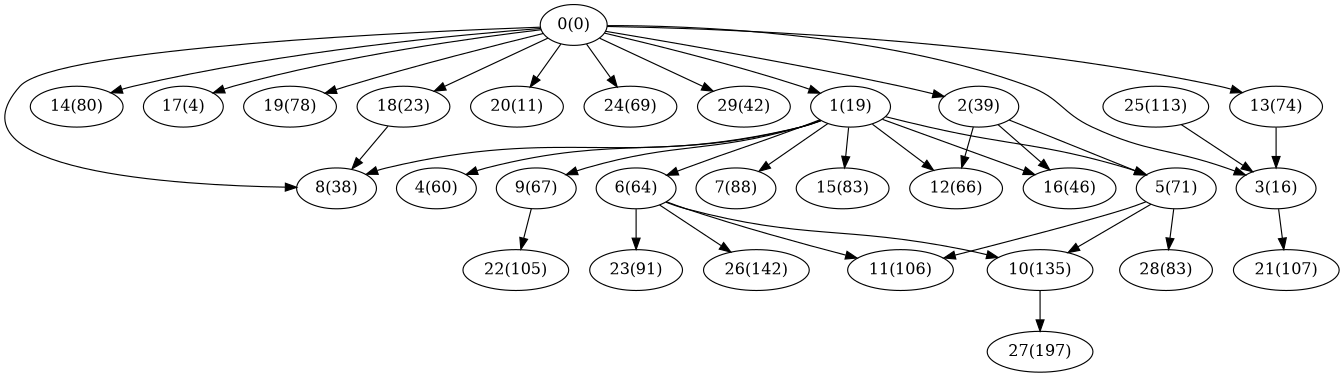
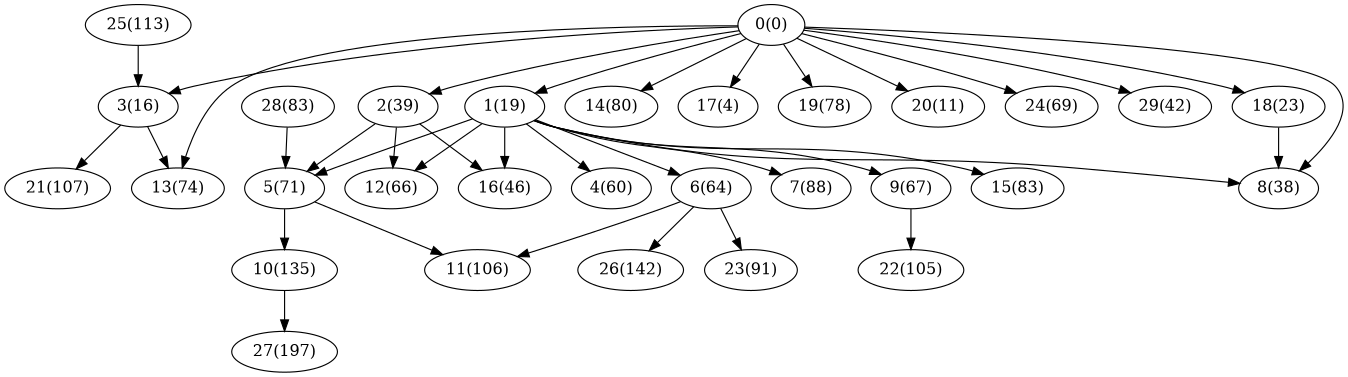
(1276, 142) -> (155, 142)
(1172, 224) -> (287, 142)
(826, 232) -> none
